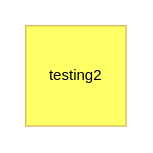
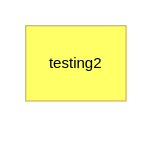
(76, 76) -> (76, 63)
